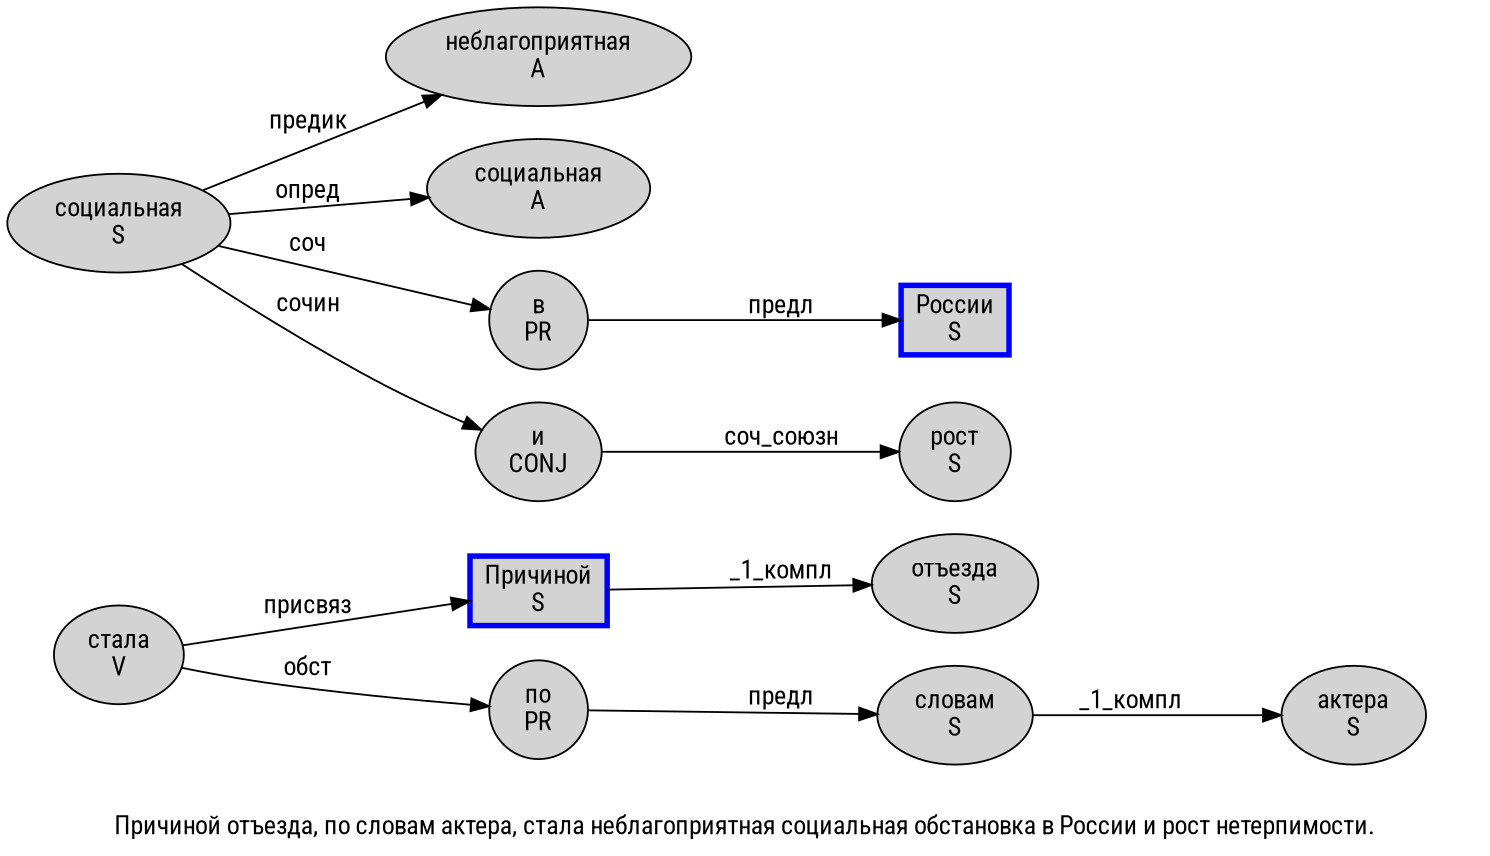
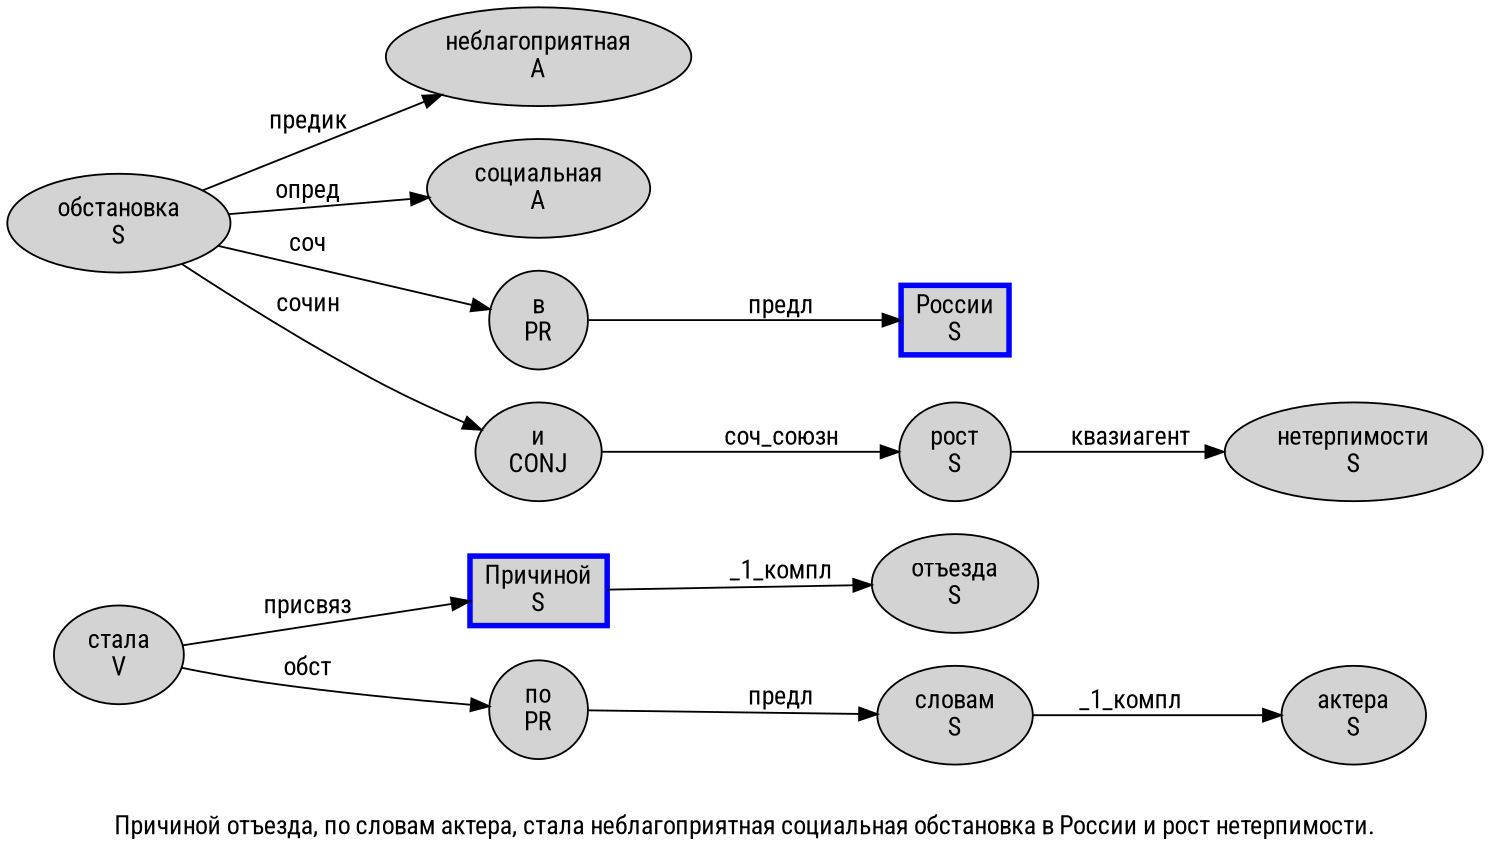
(119, 223) -> (119, 223)
none -> (1354, 452)
